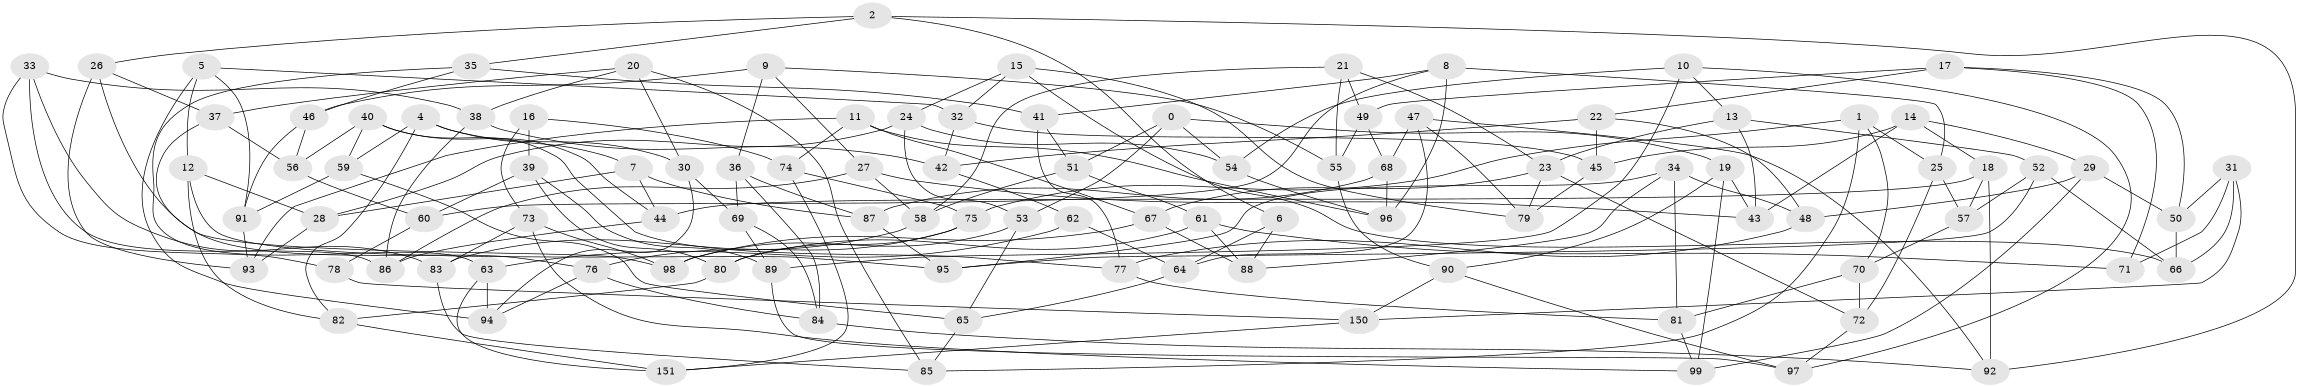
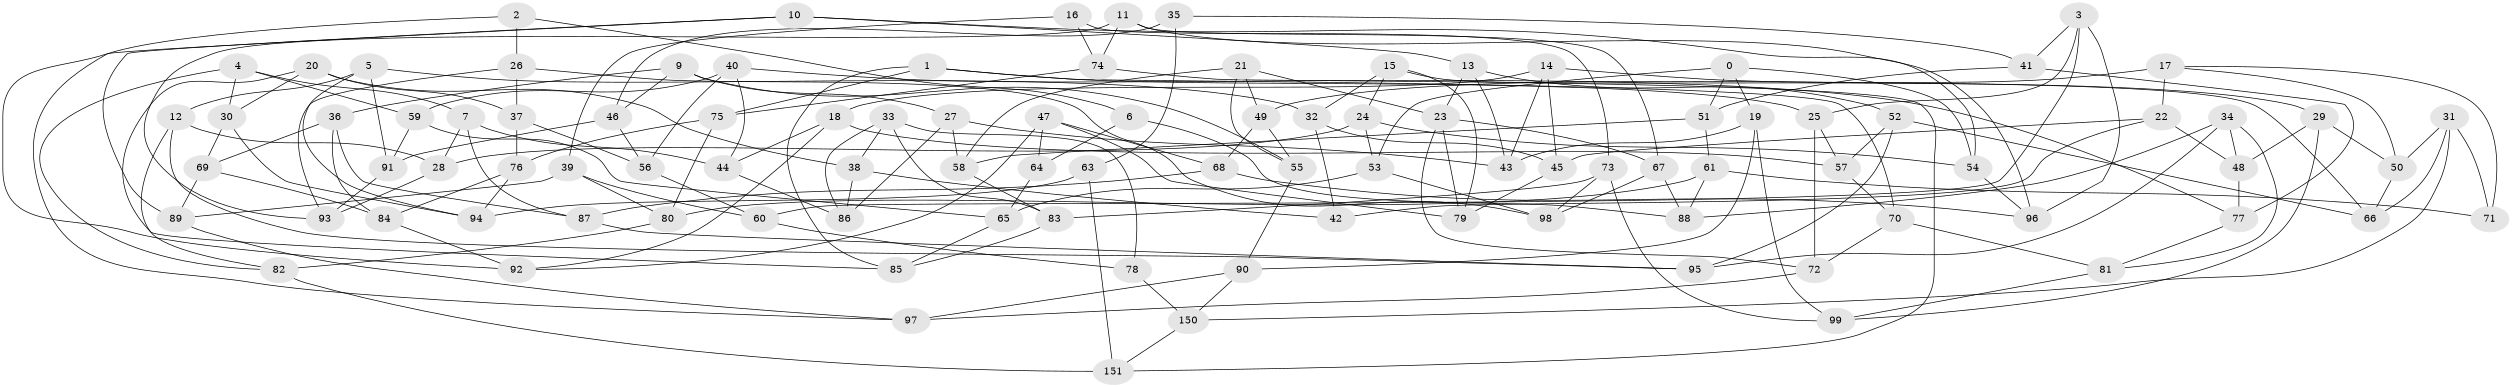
(672, 41) -> none
(1447, 66) -> (2079, 16)
(1073, 219) -> none
